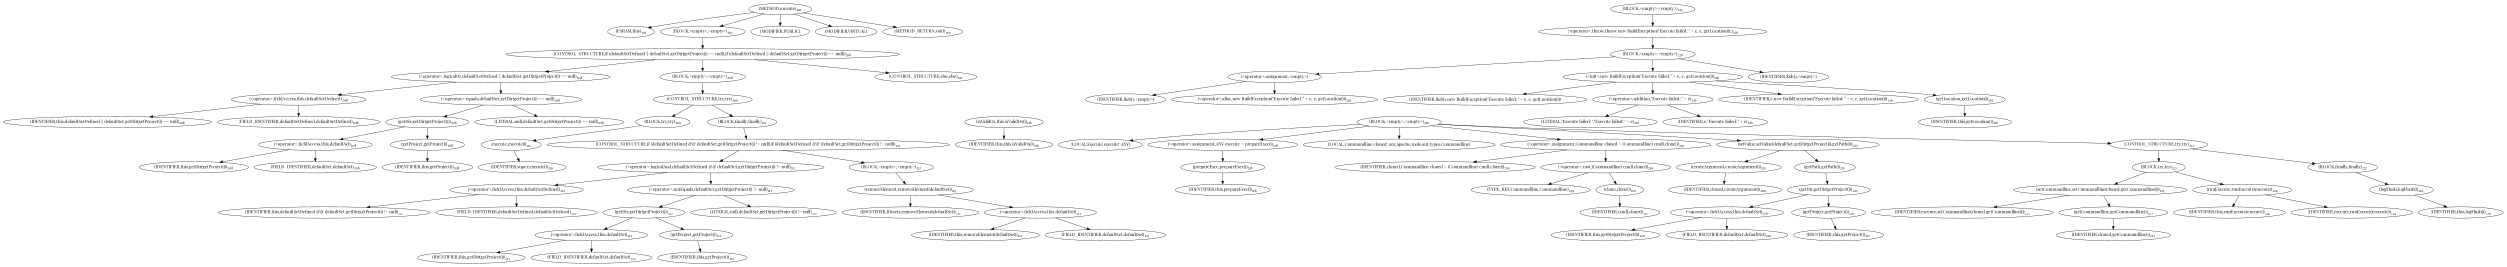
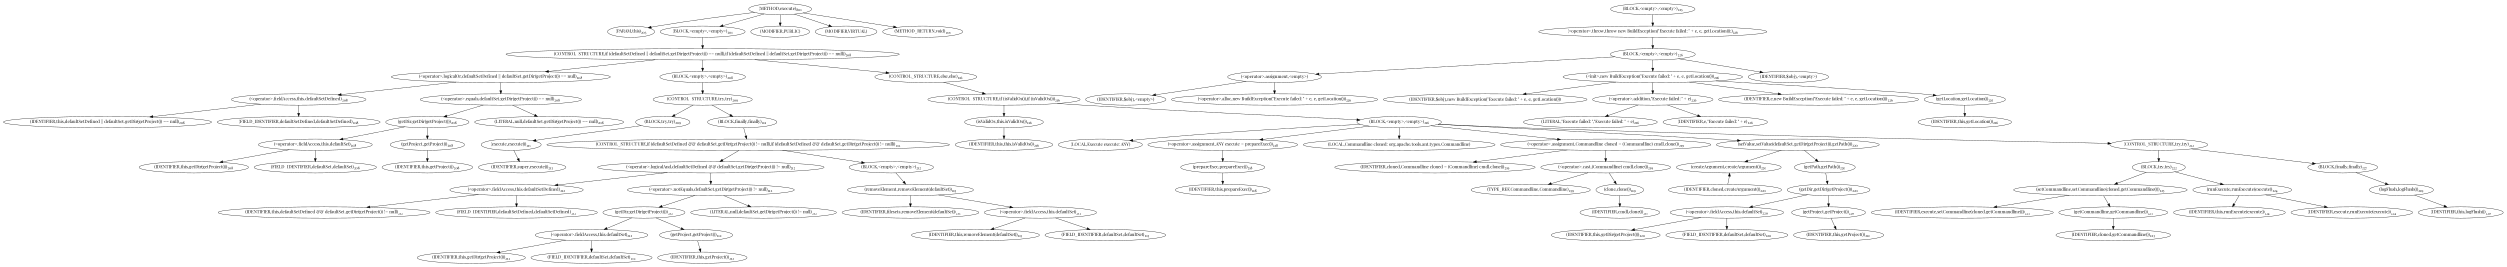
(799, 9) -> (799, 9)
(644, 31) -> (644, 31)
none -> (1004, 100)
(551, 167) -> (551, 167)
(1725, 177) -> (1729, 180)
(1763, 189) -> (1763, 189)
